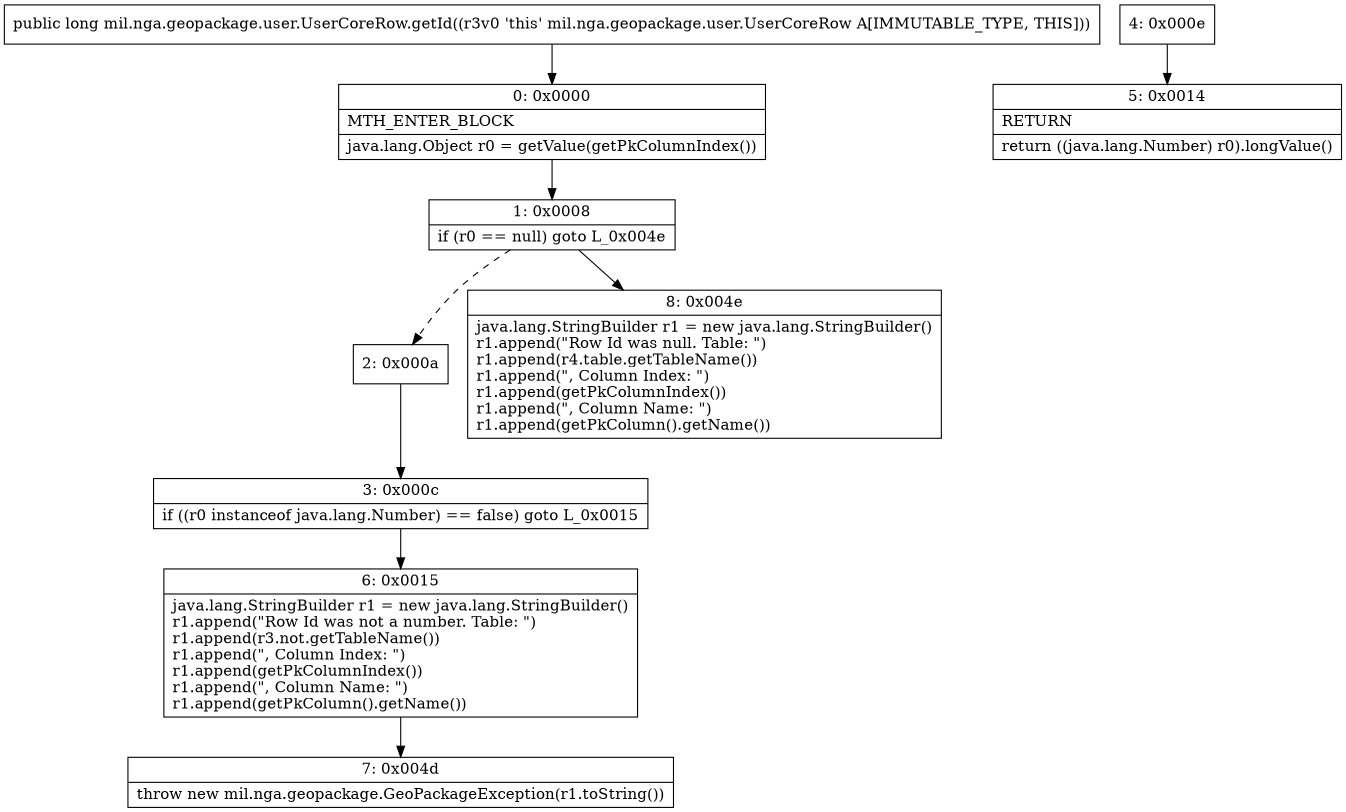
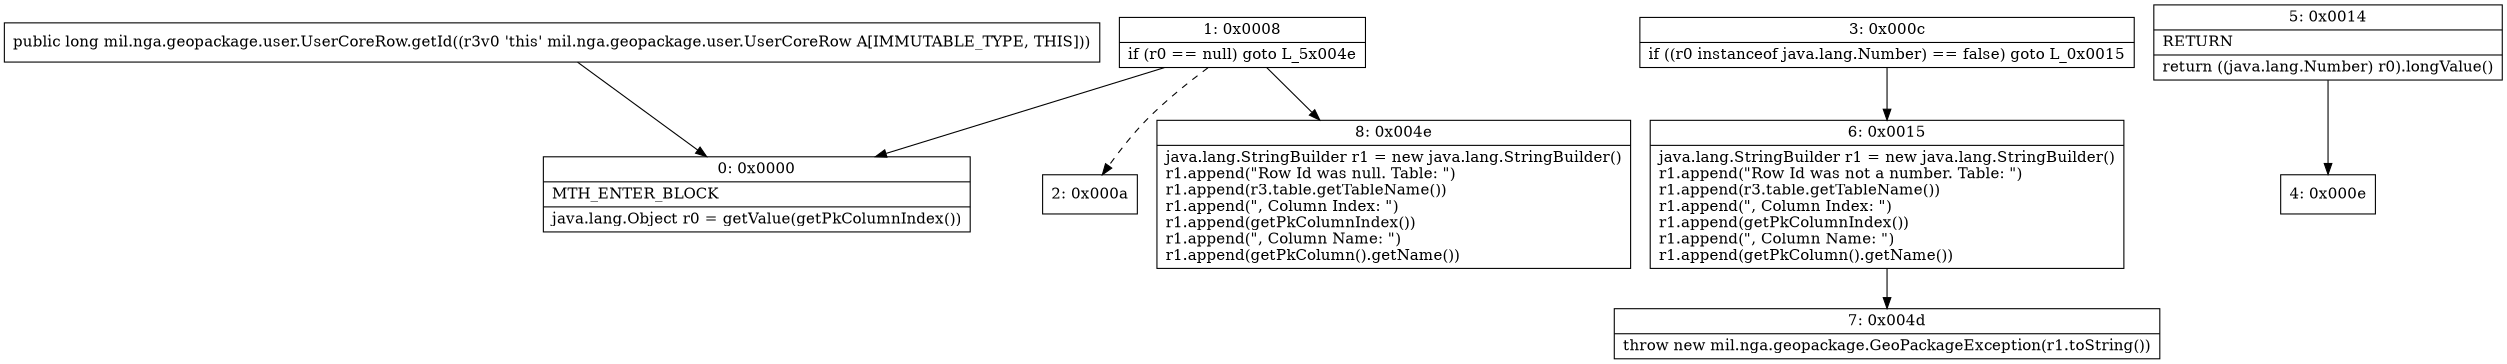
(1167, 59) -> (2328, 122)
(552, 174) -> (1025, 111)
(552, 237) -> (1242, 54)
(617, 360) -> (1307, 190)
(401, 426) -> none
(307, 639) -> (1800, 190)
